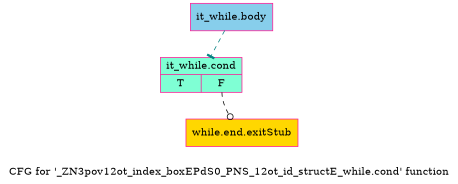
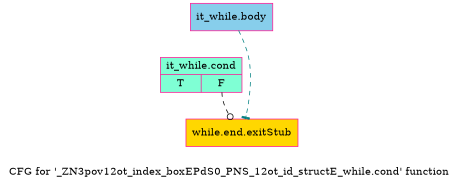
(218, 43) -> (250, 72)
